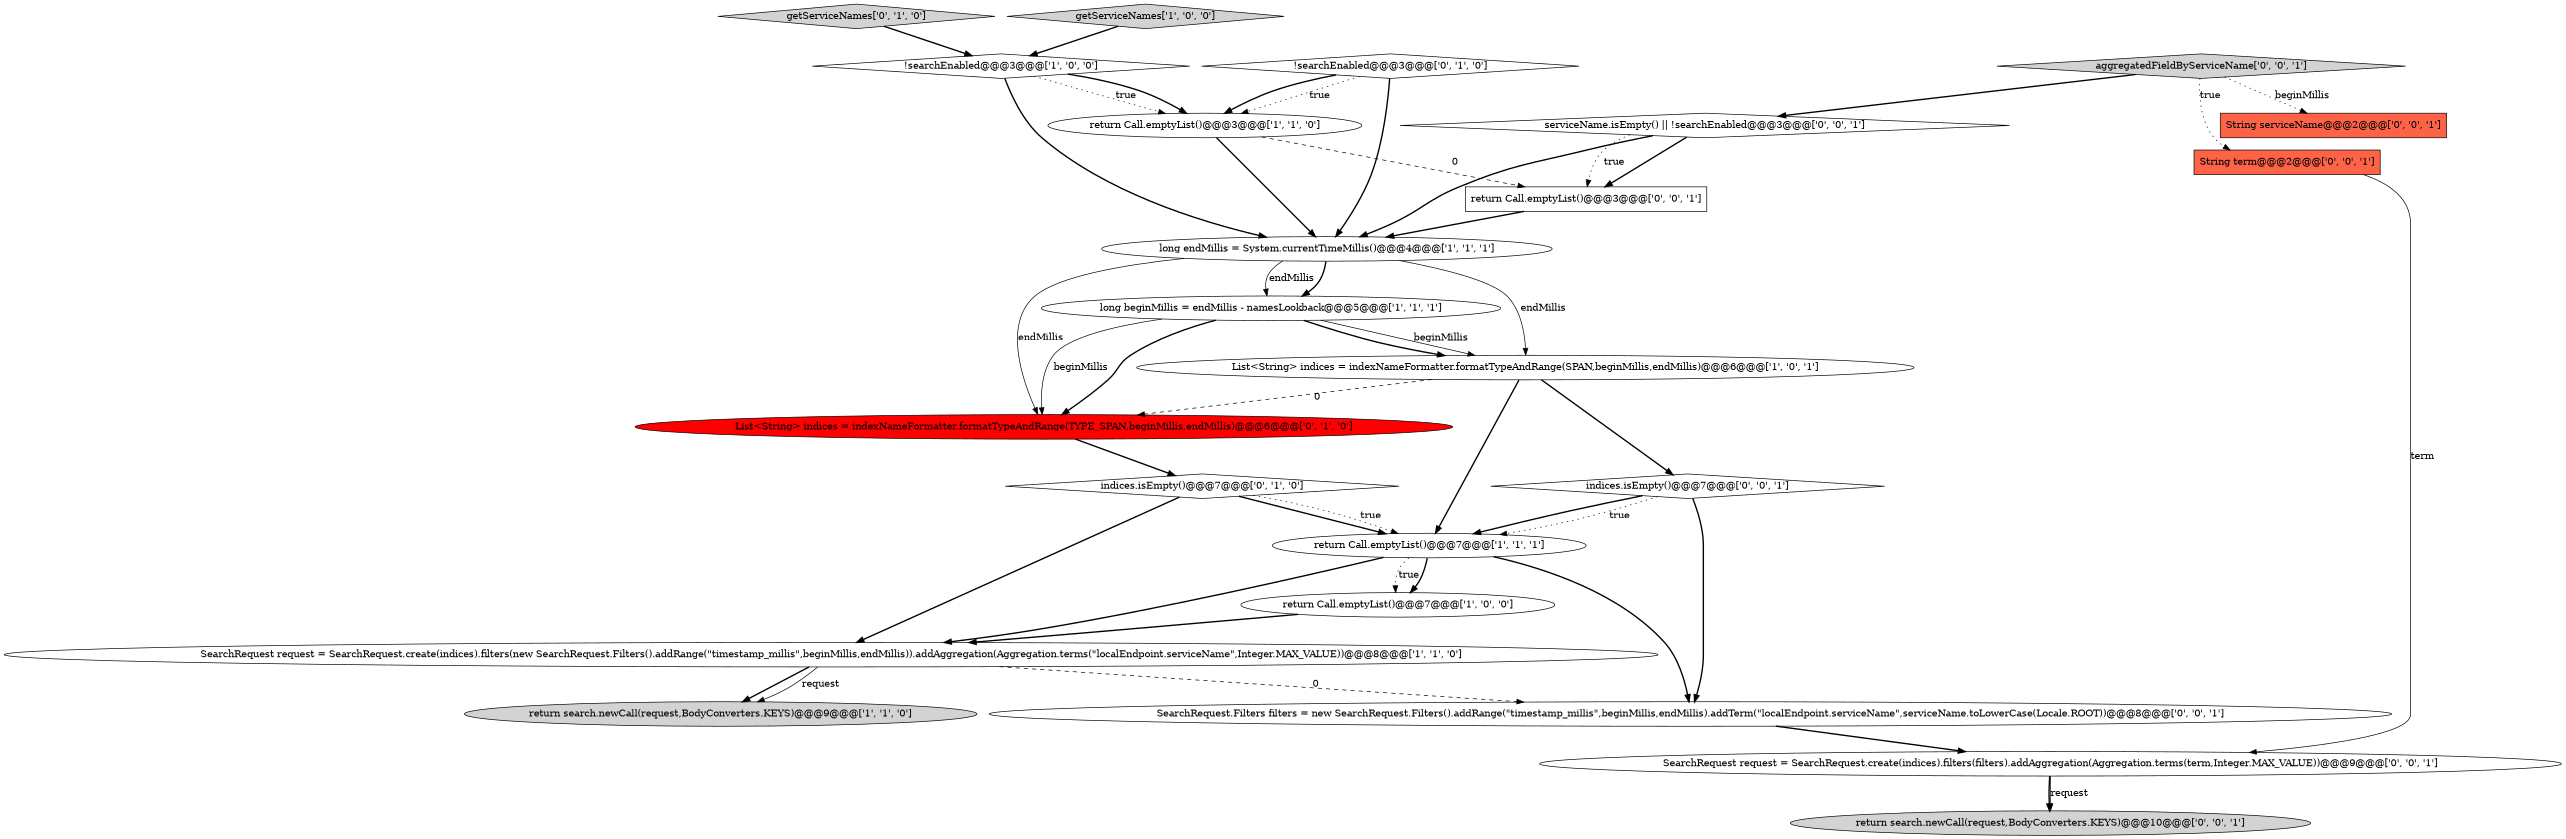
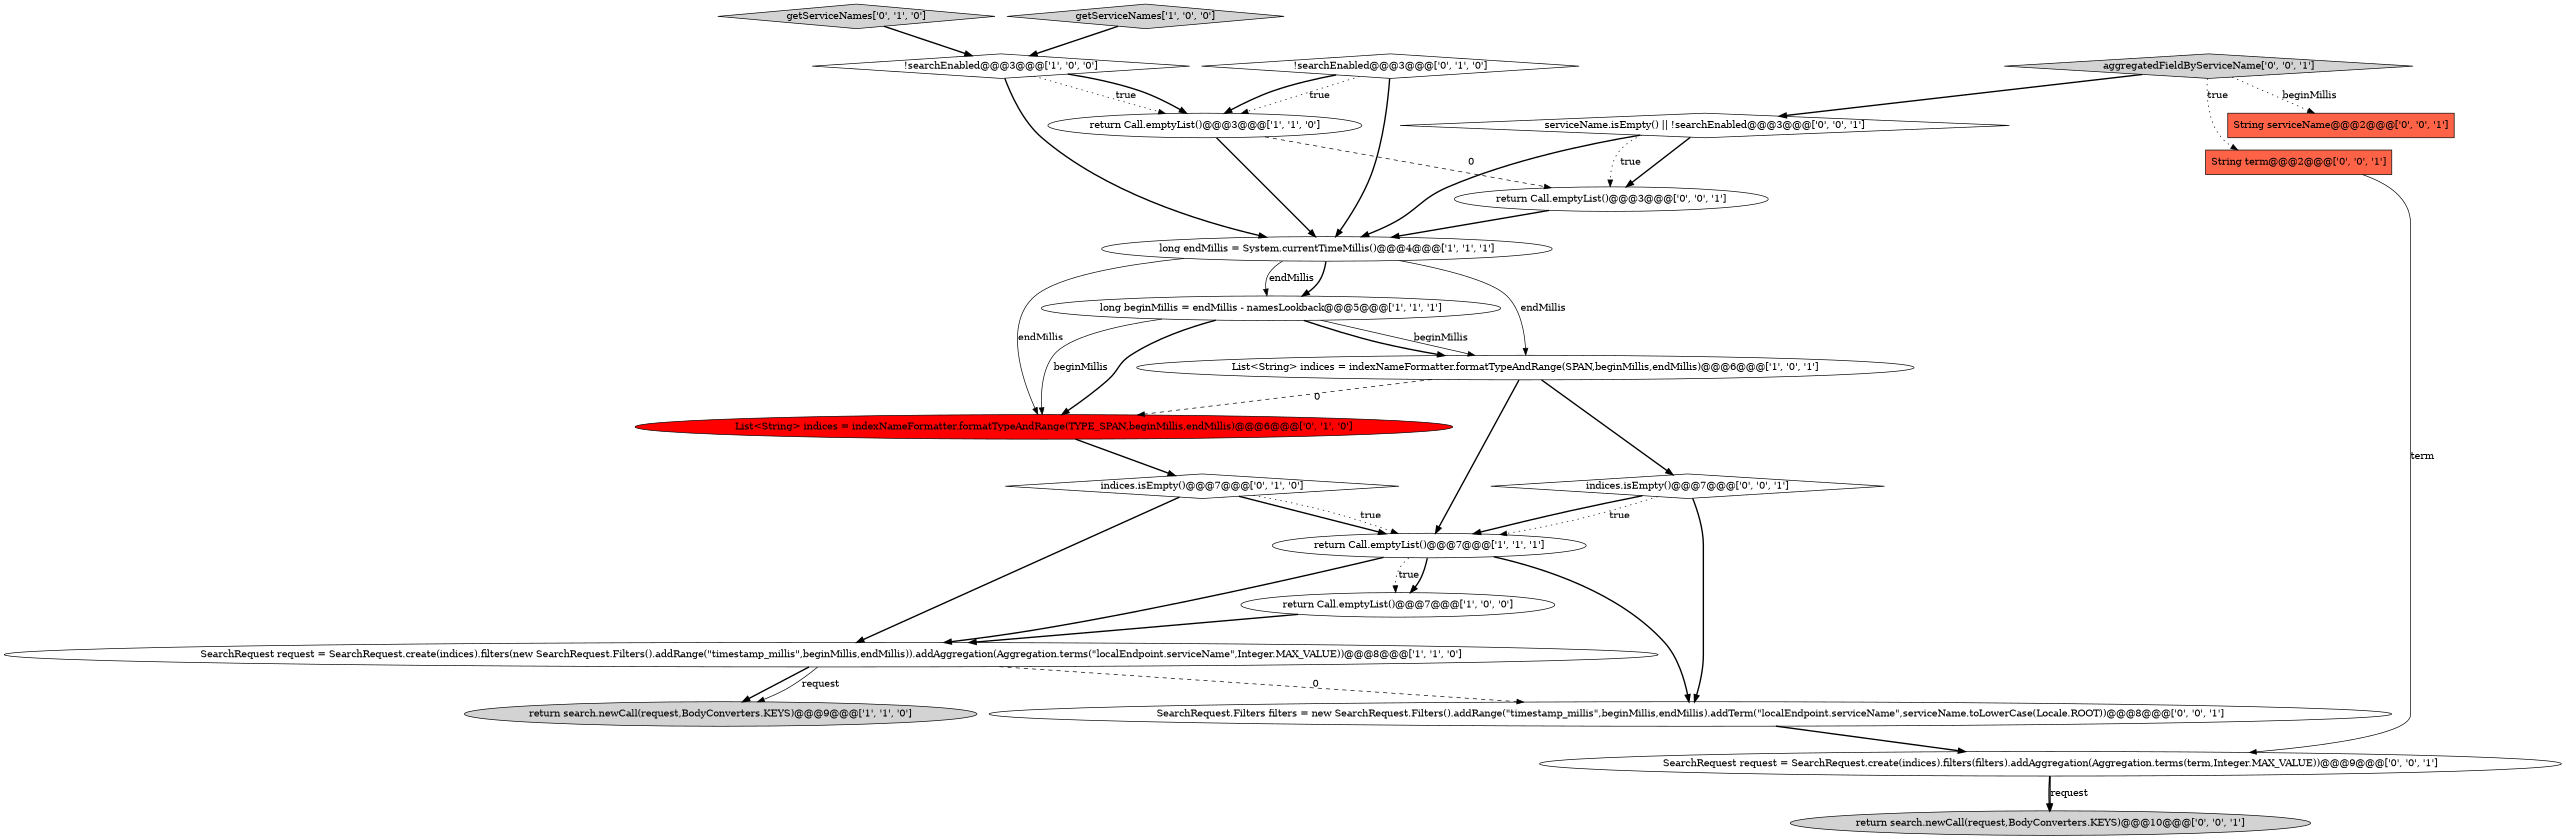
(1586, 199) -> (1611, 199)
